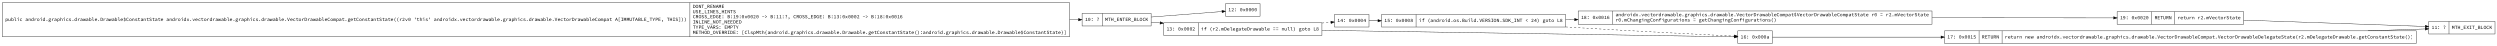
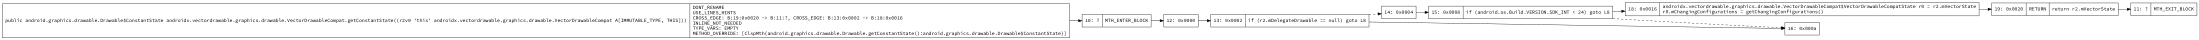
(1156, 23) -> (1203, 21)
(2180, 37) -> none
